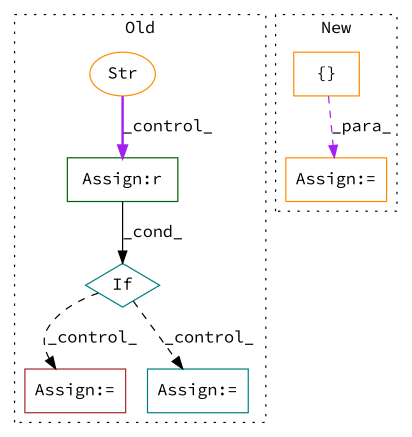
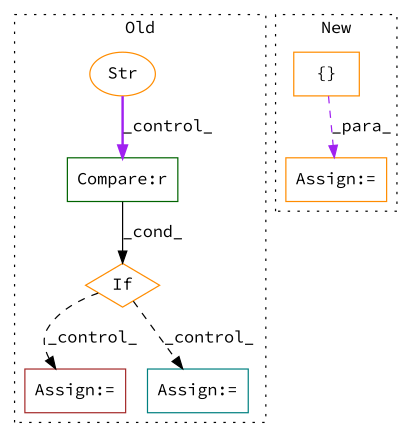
(123, 180) -> (123, 180)
(123, 285) -> (123, 285)
